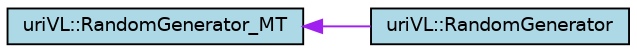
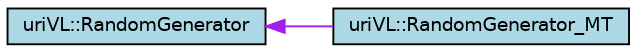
(346, 26) -> (309, 26)
